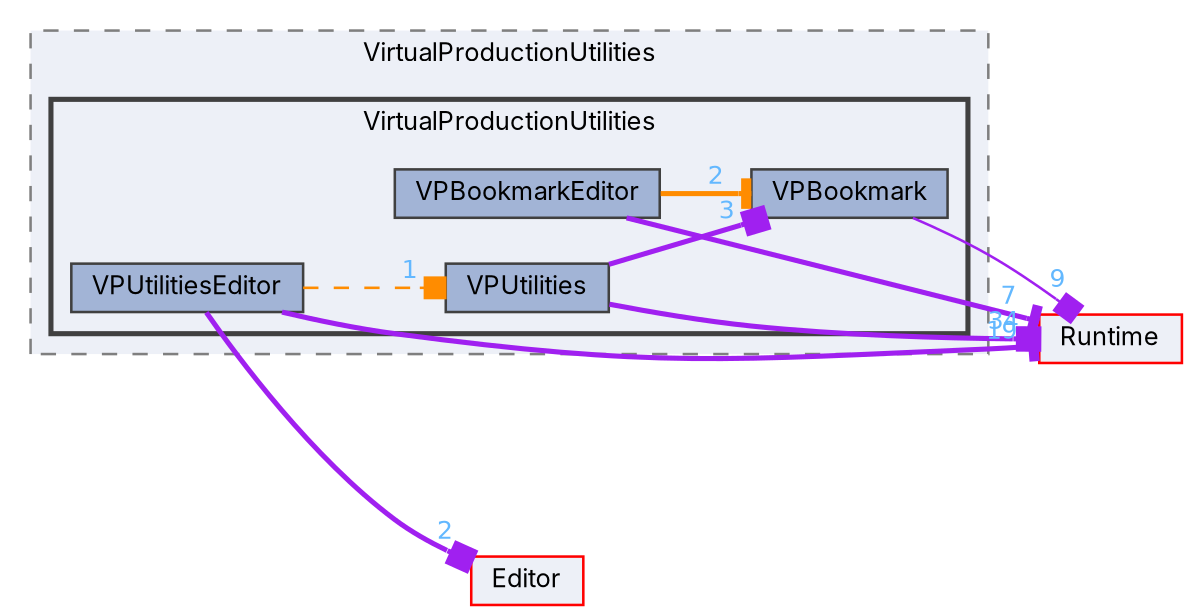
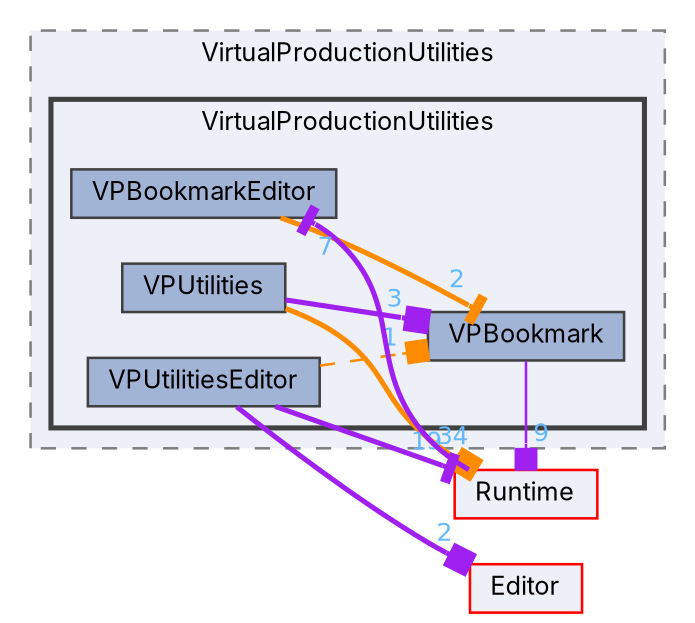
(827, 268) -> (384, 335)
(361, 288) -> (345, 362)
(810, 331) -> (376, 373)
